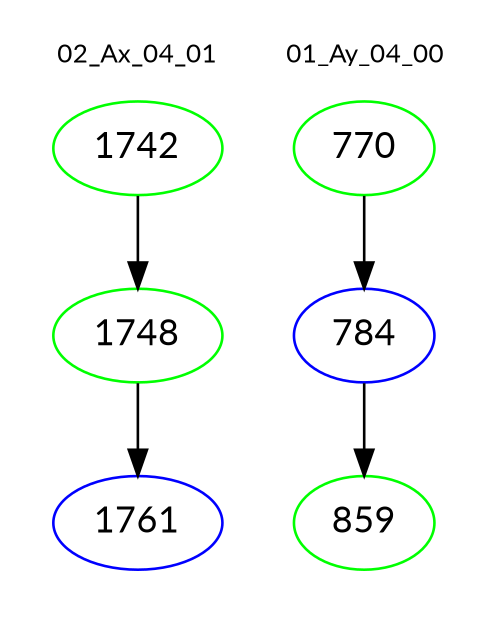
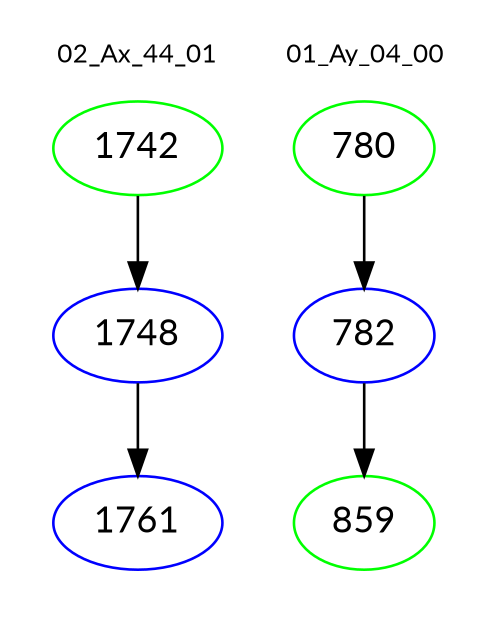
(138, 56) -> (138, 56)
(364, 148) -> (364, 148)
(138, 336) -> (138, 336)
(364, 336) -> (364, 336)
